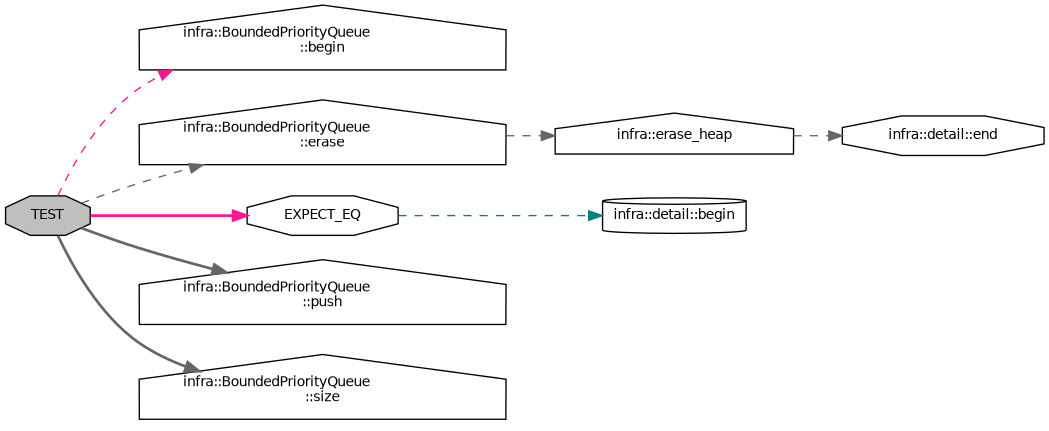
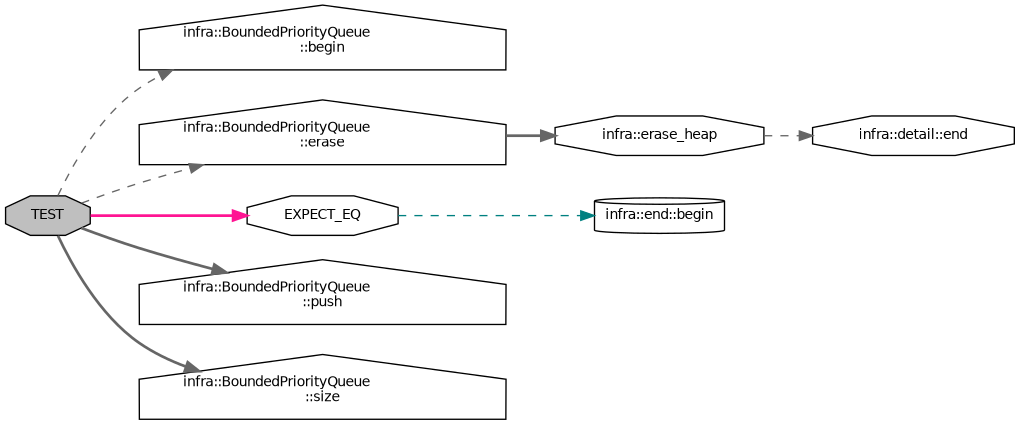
(99, 127) -> (99, 127)
(524, 136) -> (524, 136)
(674, 136) -> (659, 136)
(674, 216) -> (659, 216)
